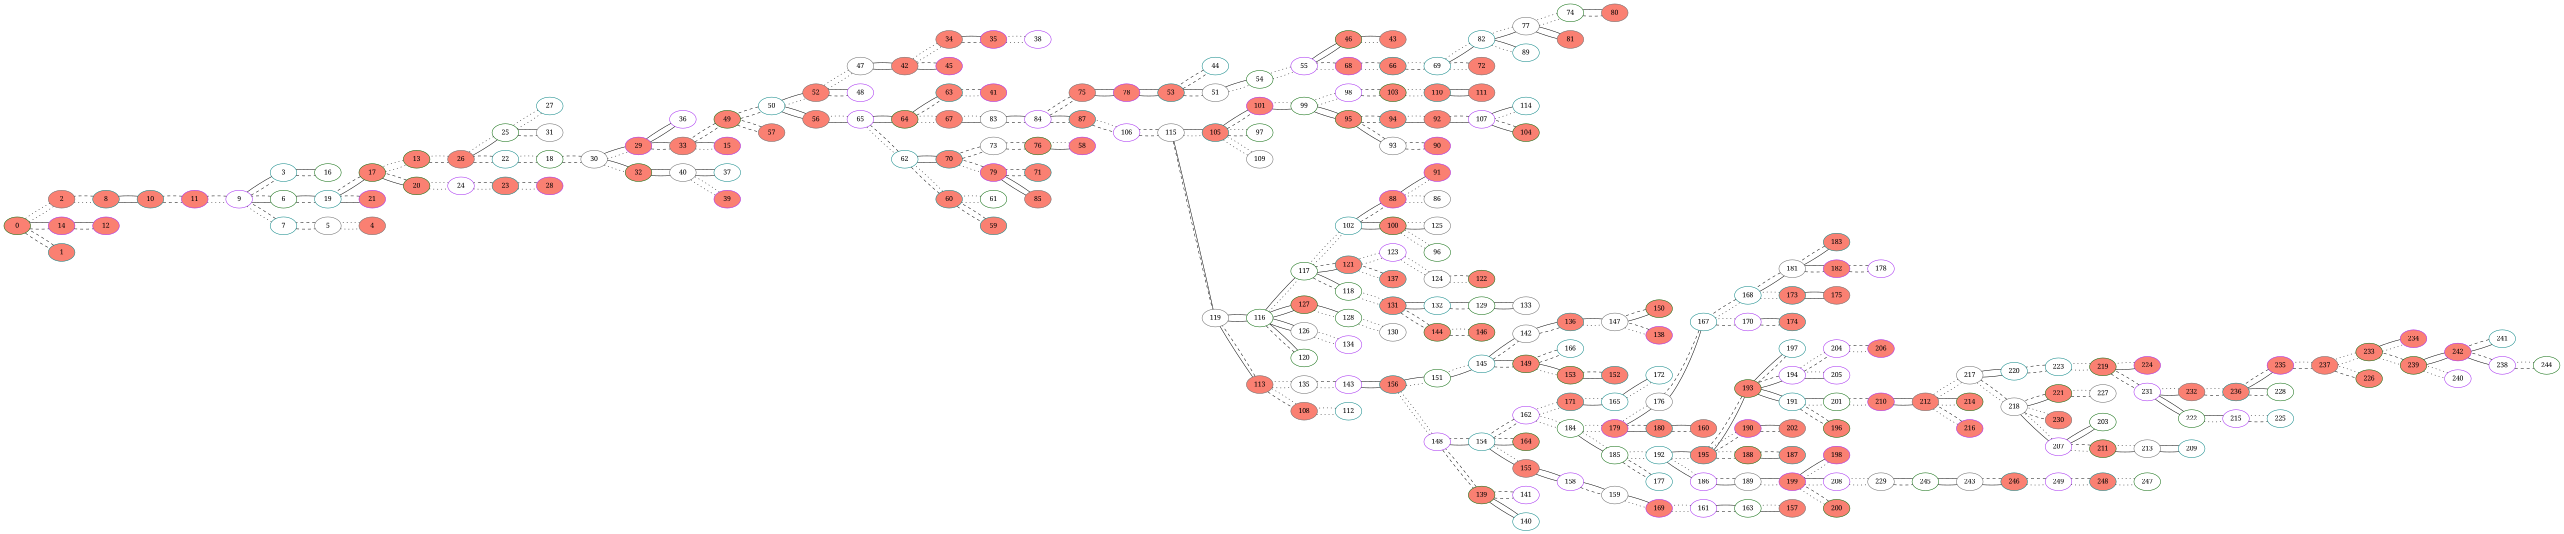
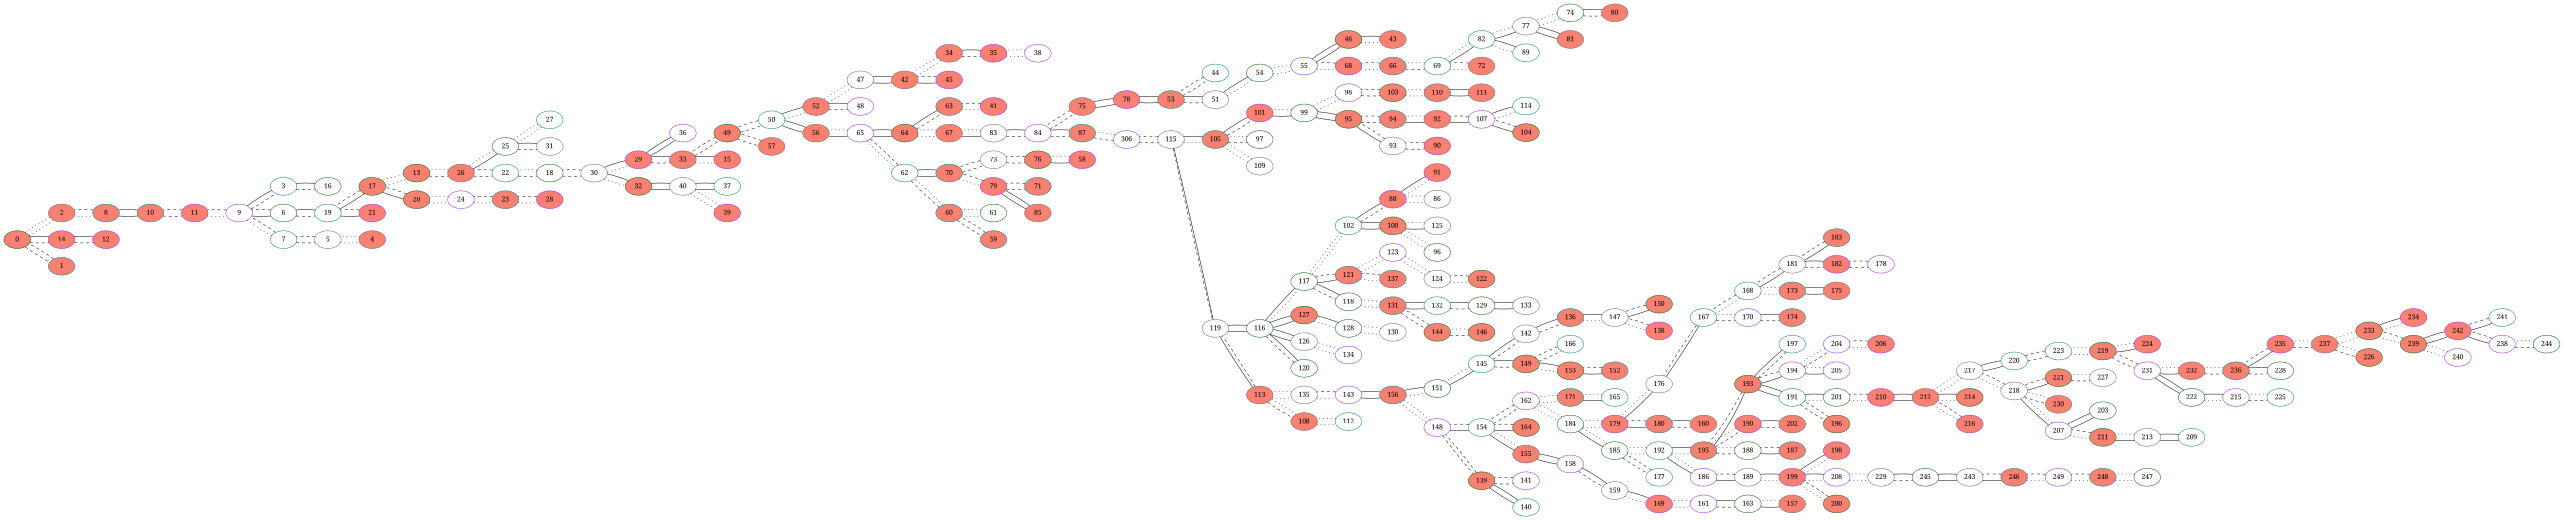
(1127, 133) -> (1127, 140)
(1659, 375) -> none
(1748, 455) -> (1748, 451)
